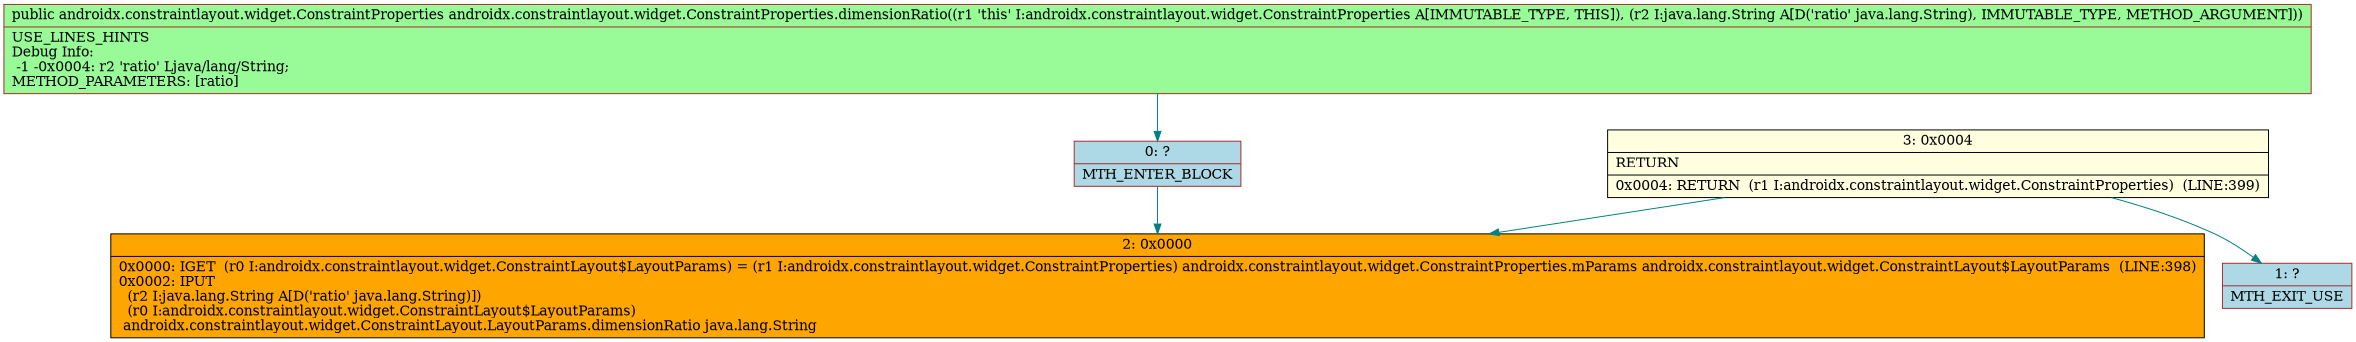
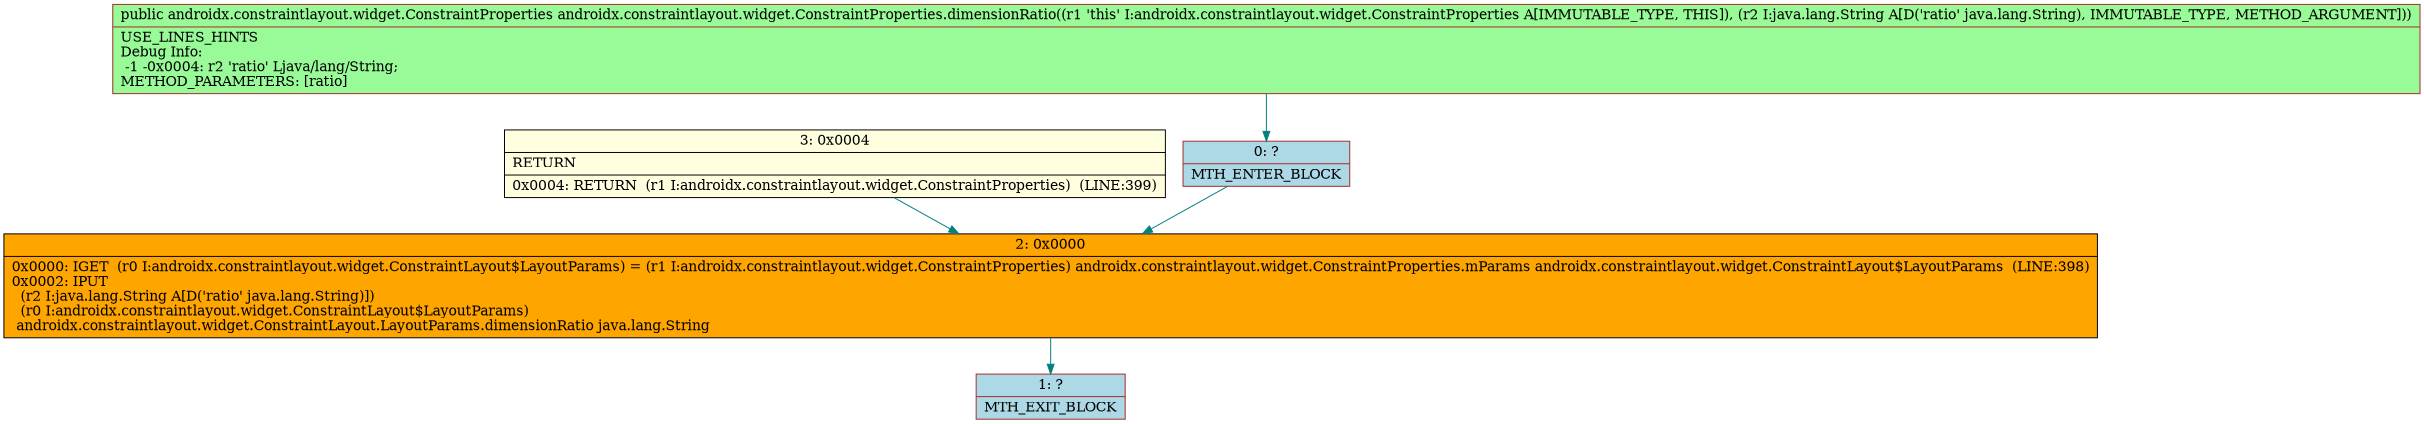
(2185, 221) -> (1051, 351)
(2287, 297) -> (1051, 407)
